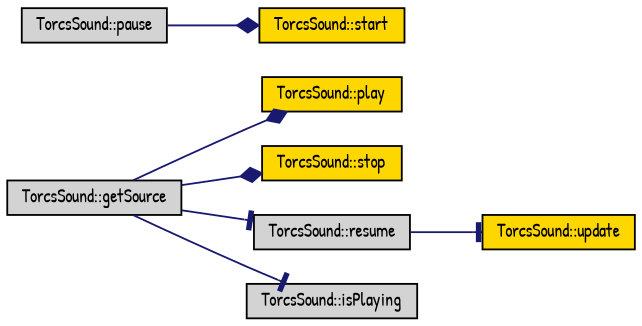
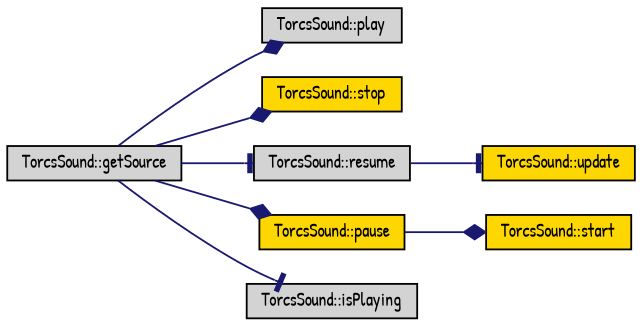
(94, 25) -> (332, 232)
(332, 94) -> (332, 25)
none -> (202, 195)
